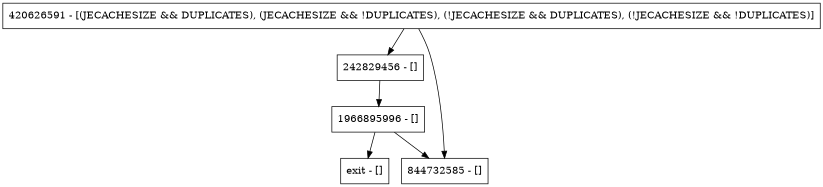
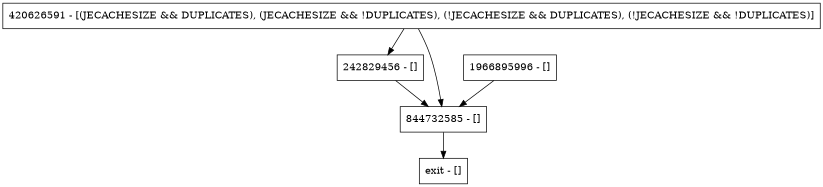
(379, 90) -> (409, 91)
(372, 142) -> (443, 142)
